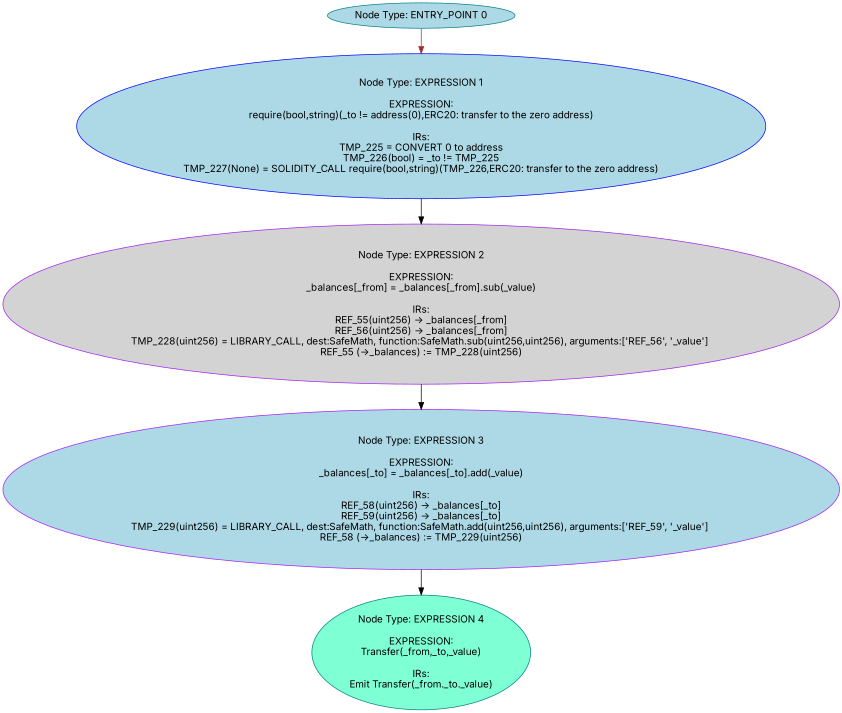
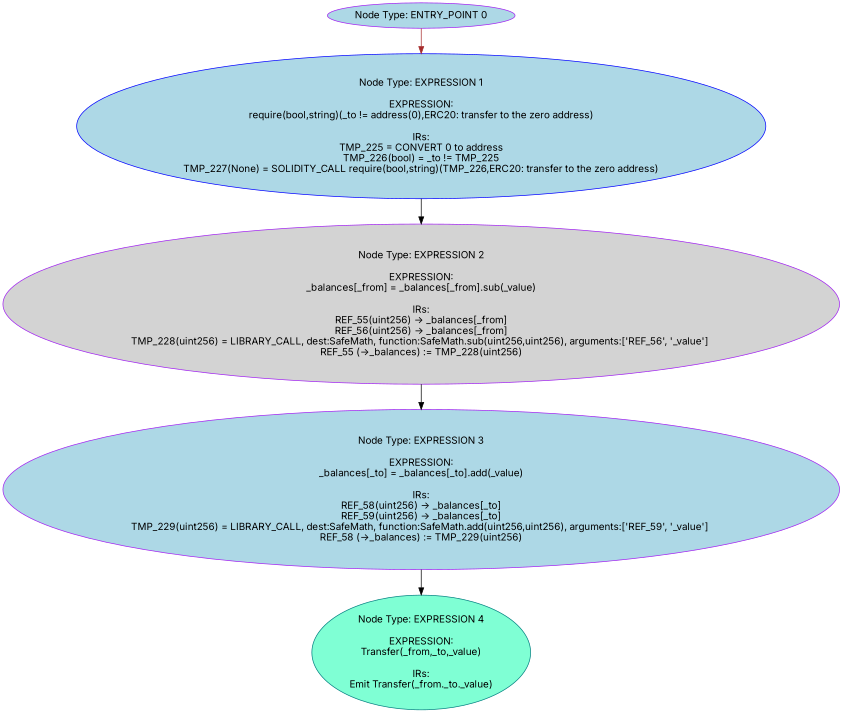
(421, 16) -> (421, 16)
